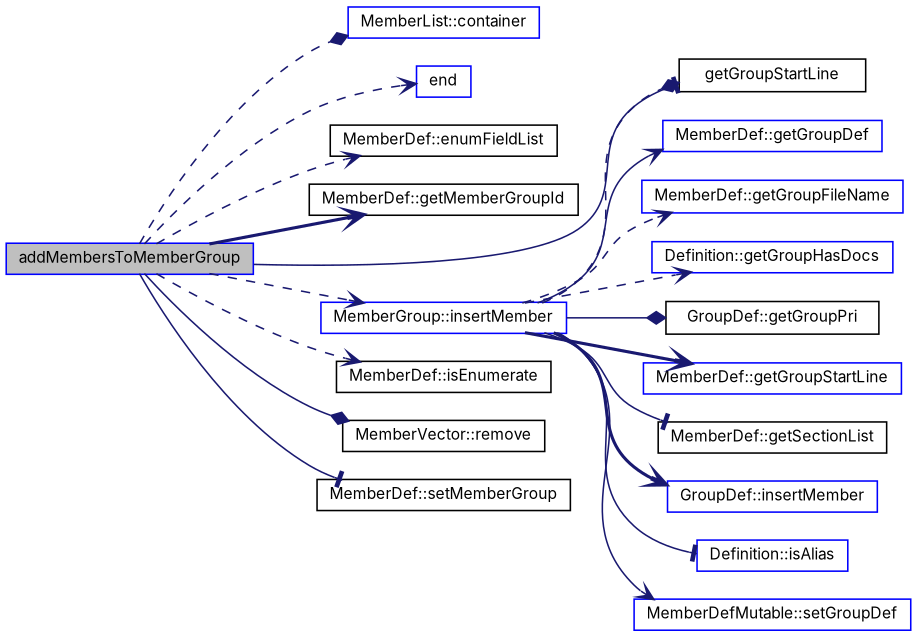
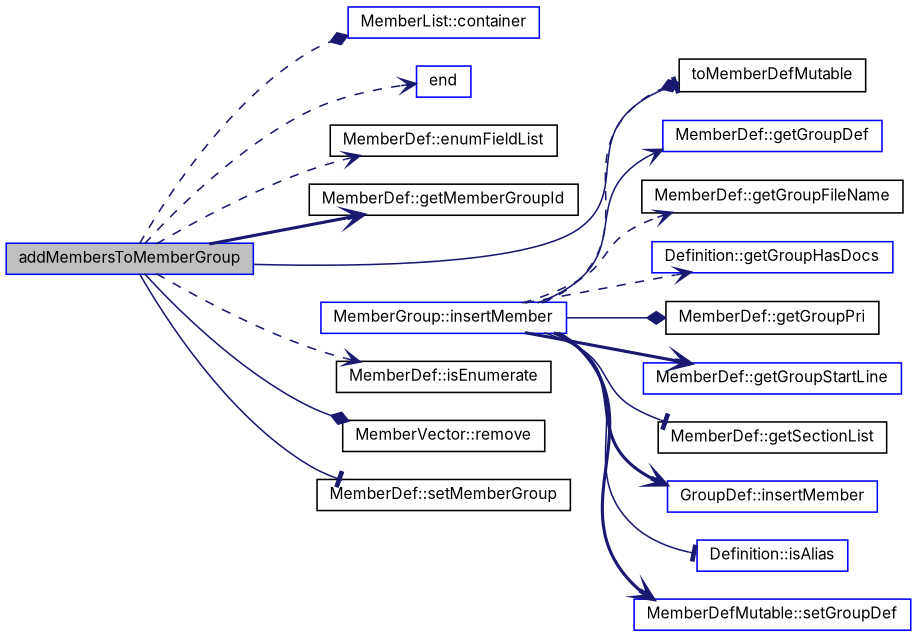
(772, 75) -> (772, 75)
(772, 197) -> (772, 197)
(279, 287) -> none
(772, 318) -> (772, 318)
(603, 501) -> (603, 501)
